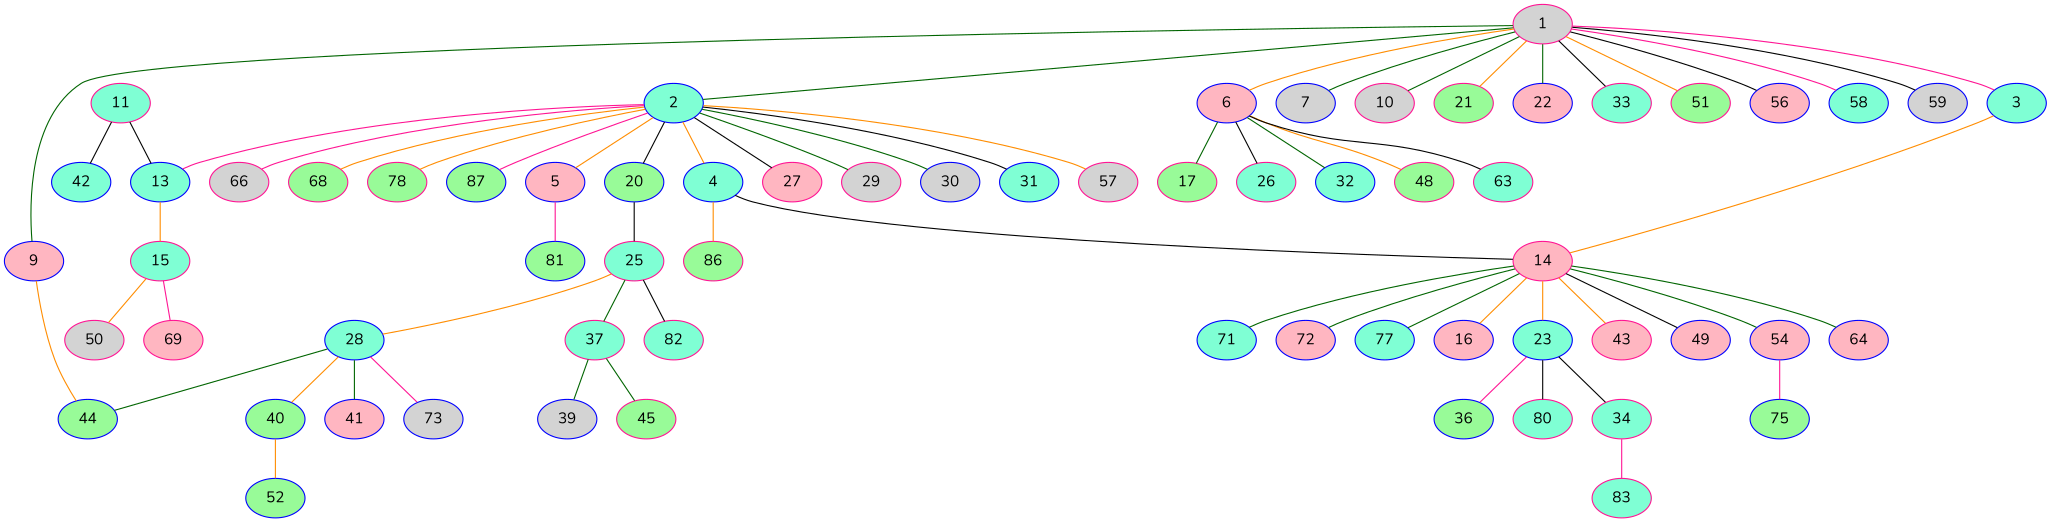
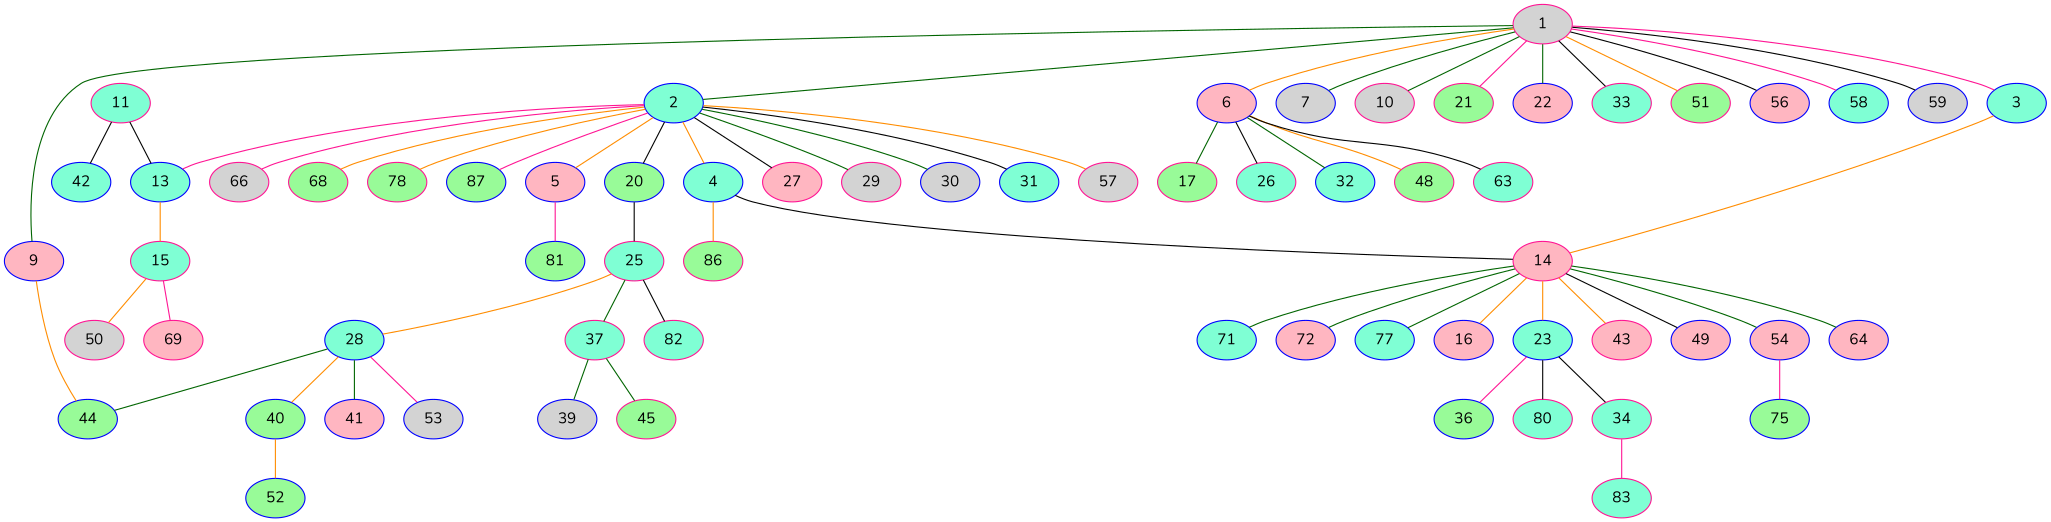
(1503, 64) -> (1503, 64)
(433, 419) -> (433, 419)
